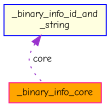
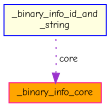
(30, 65) -> (56, 54)
